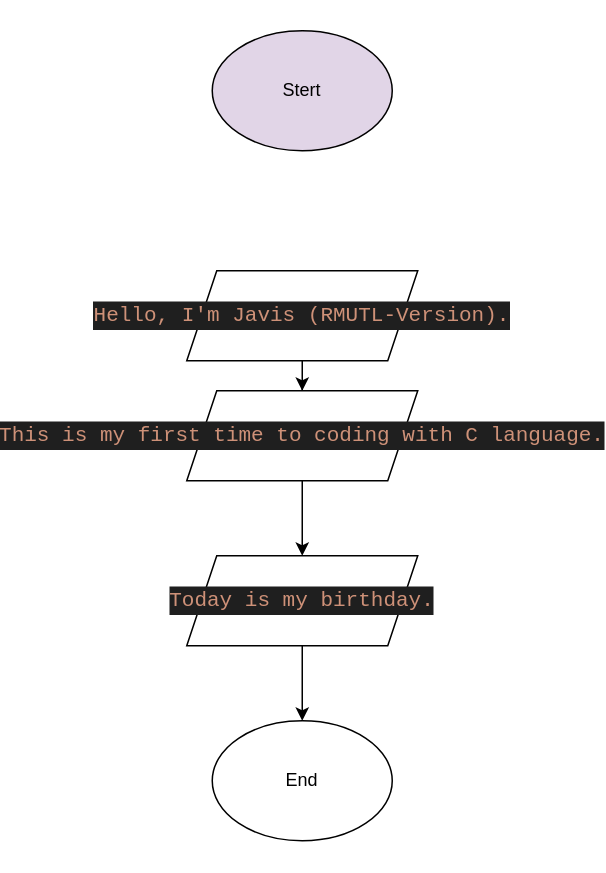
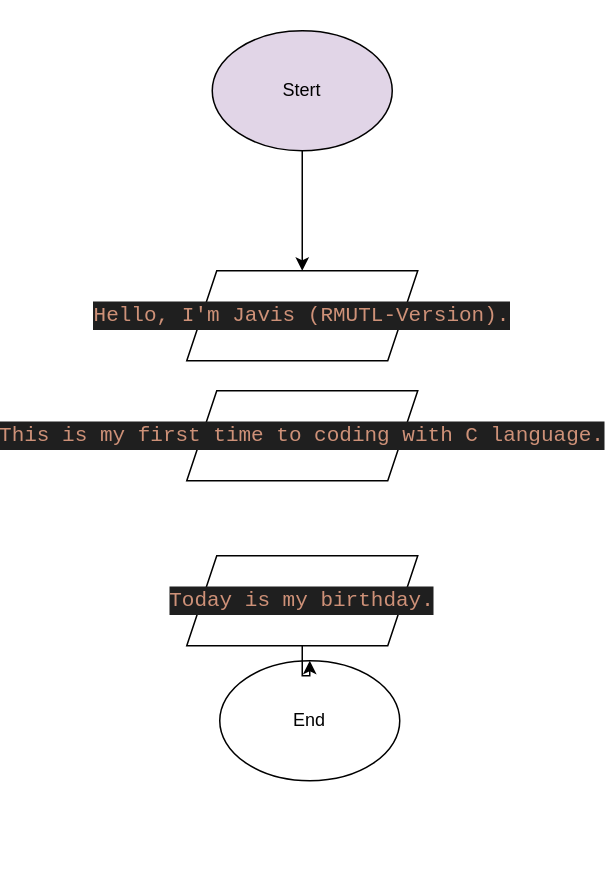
none -> (302, 206)
(302, 381) -> none
(302, 513) -> none
(302, 781) -> (310, 721)
